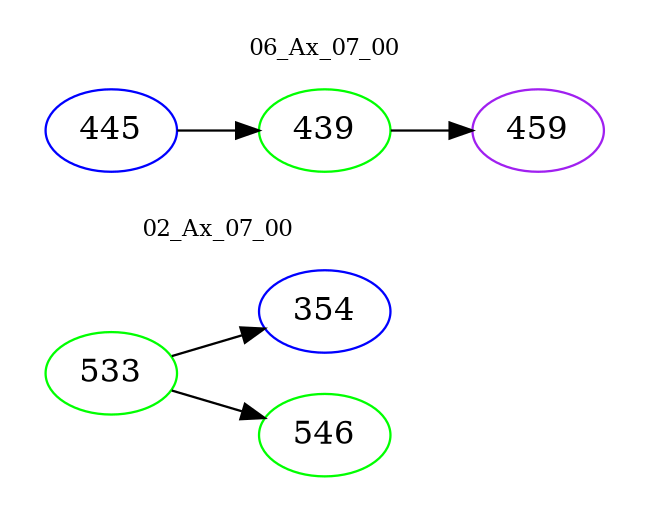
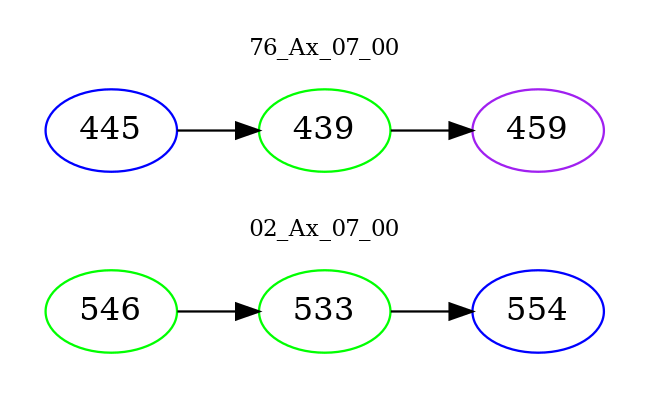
(325, 49) -> (325, 49)
(325, 311) -> (538, 311)
(207, 401) -> (207, 311)
